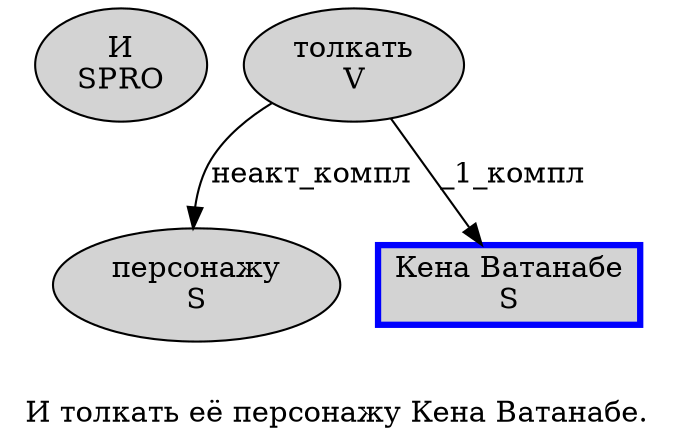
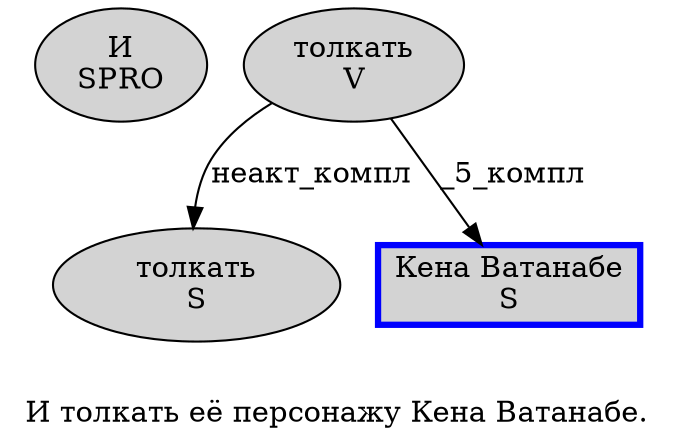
(513, 175) -> (513, 175)
(197, 285) -> (197, 285)
